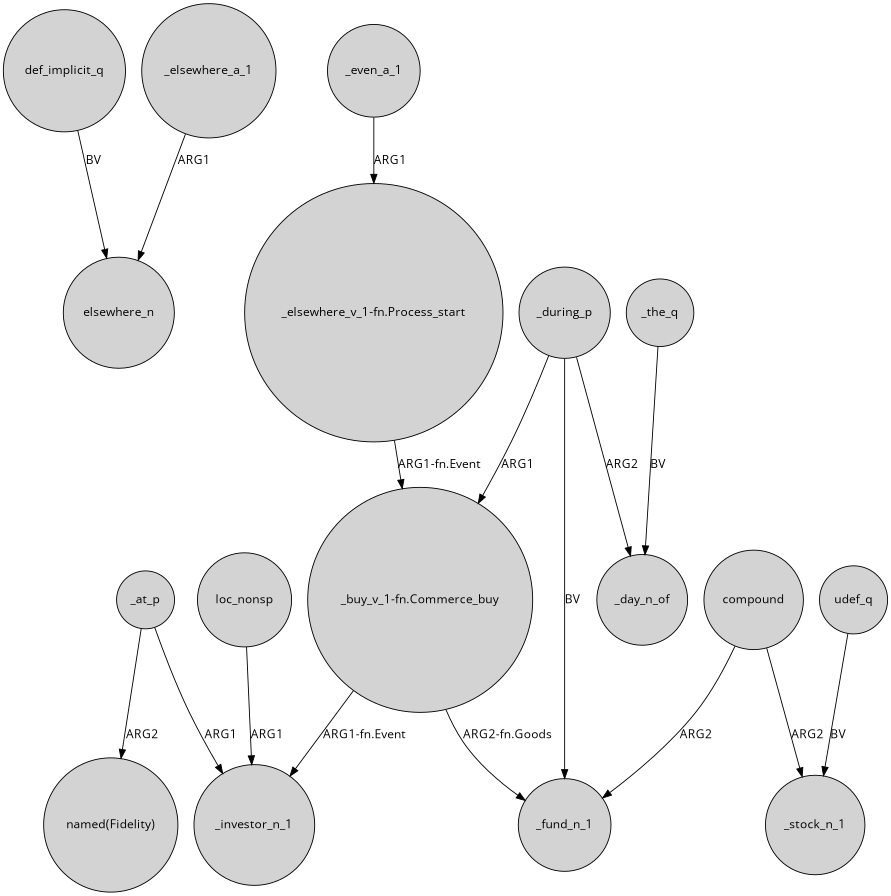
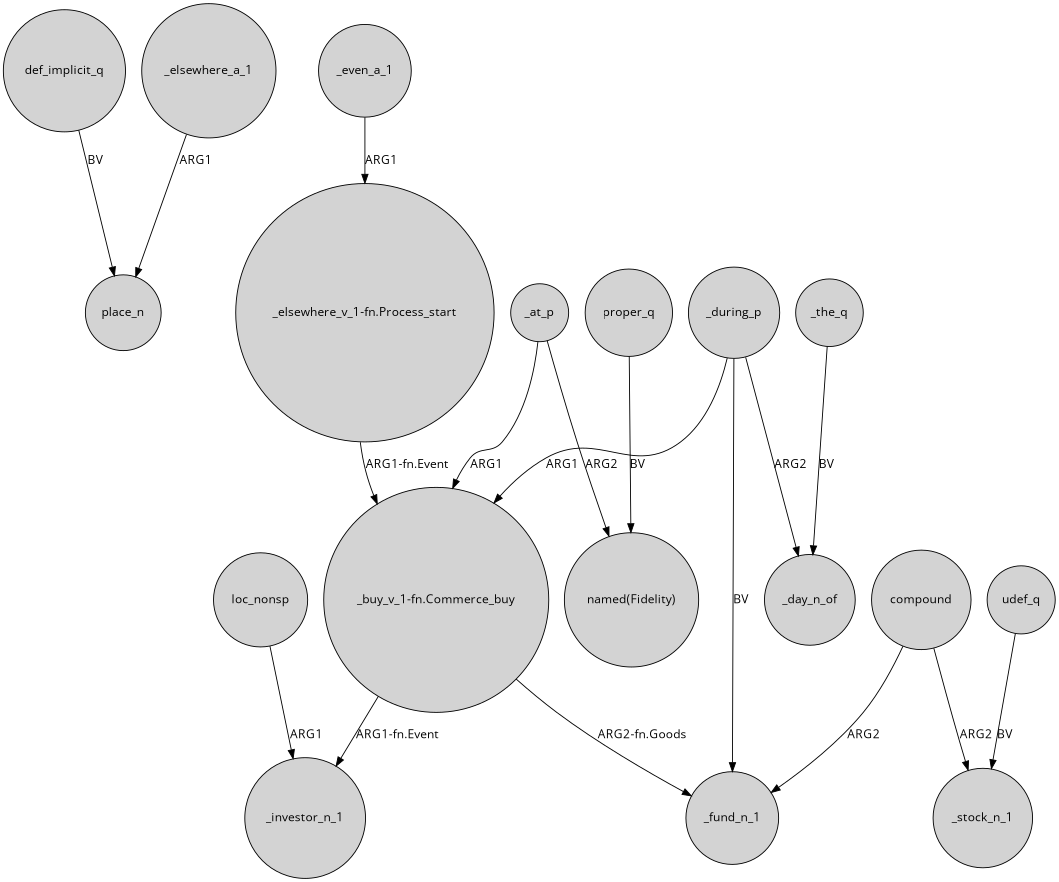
(119, 313) -> (123, 313)
none -> (629, 313)
(183, 698) -> (515, 423)
